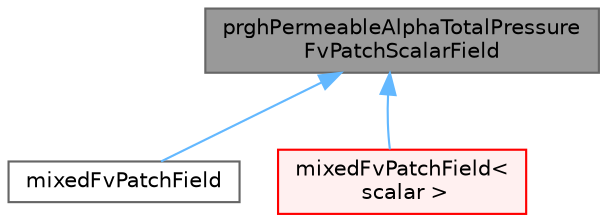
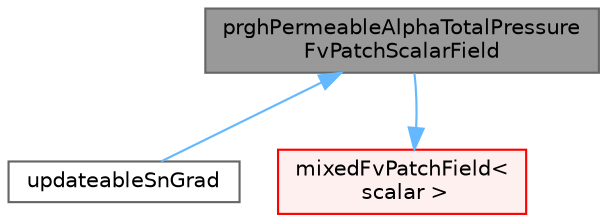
(388, 122) -> (416, 101)
(124, 182) -> (124, 182)
